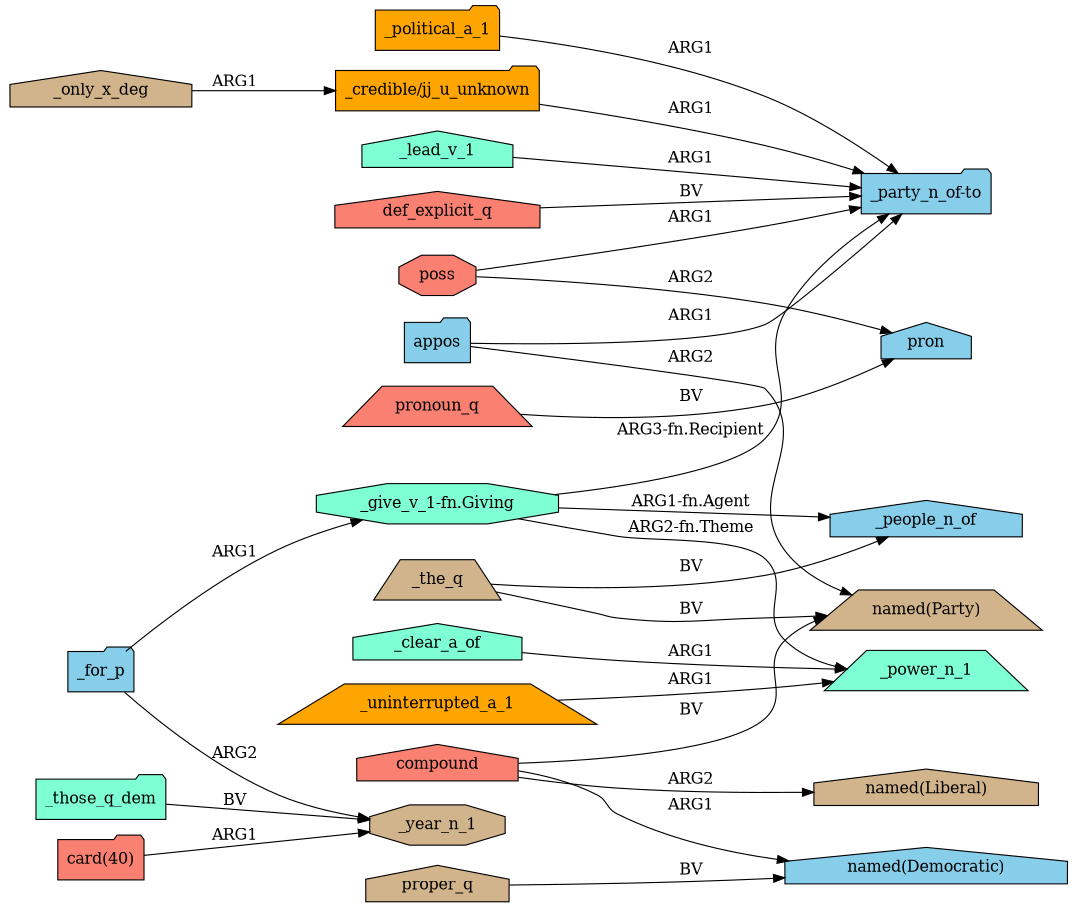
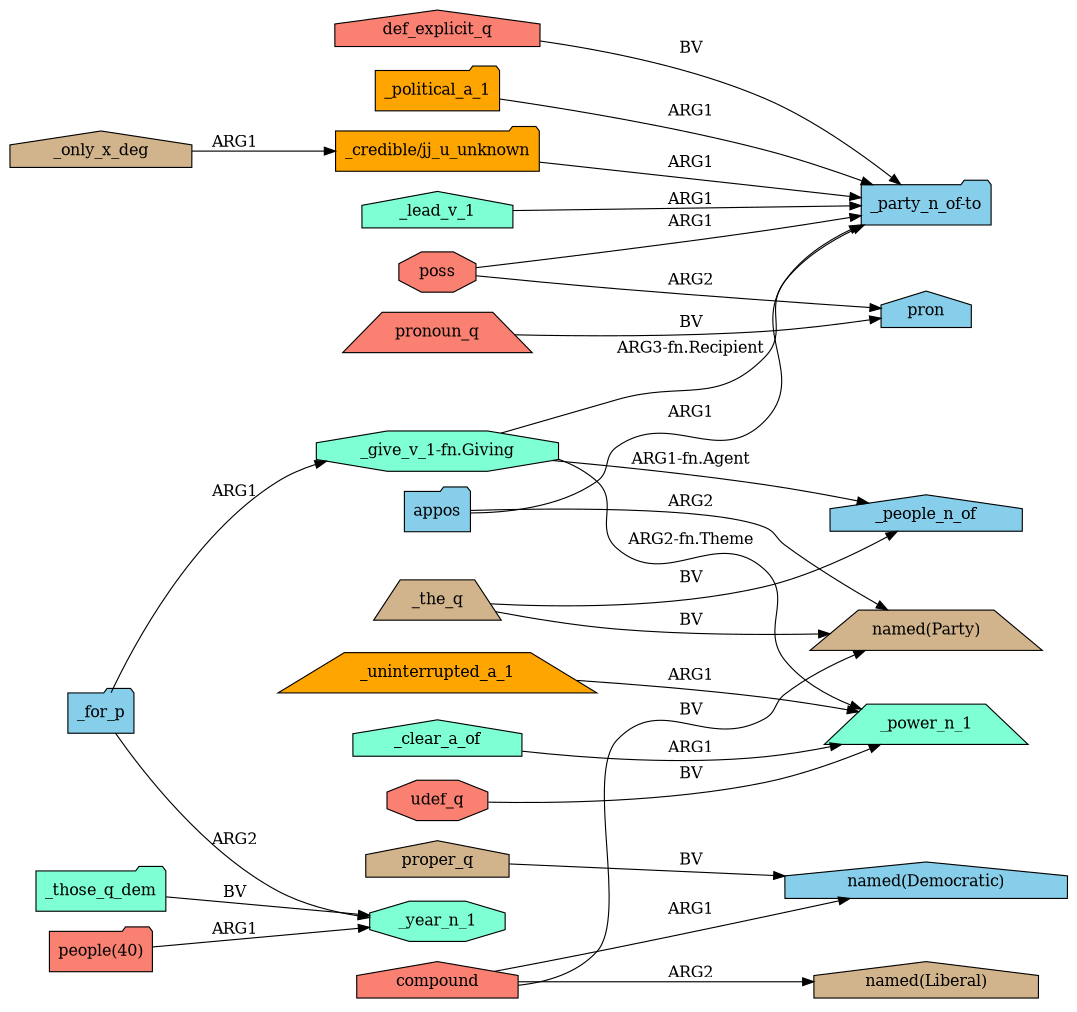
none -> (437, 800)
(437, 825) -> (437, 921)
(101, 860) -> (101, 952)
